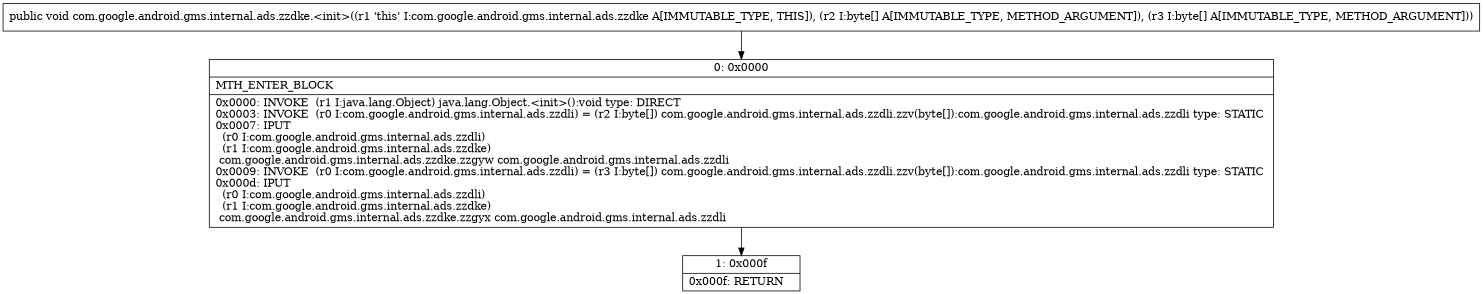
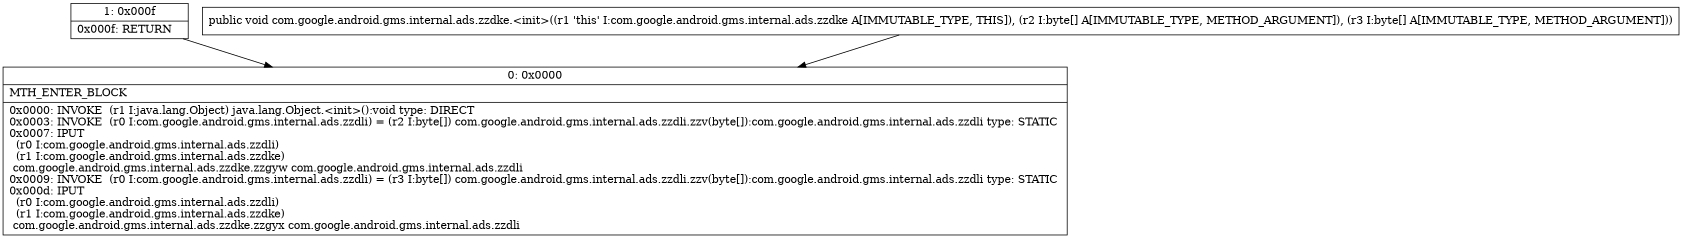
(741, 238) -> (224, 52)
